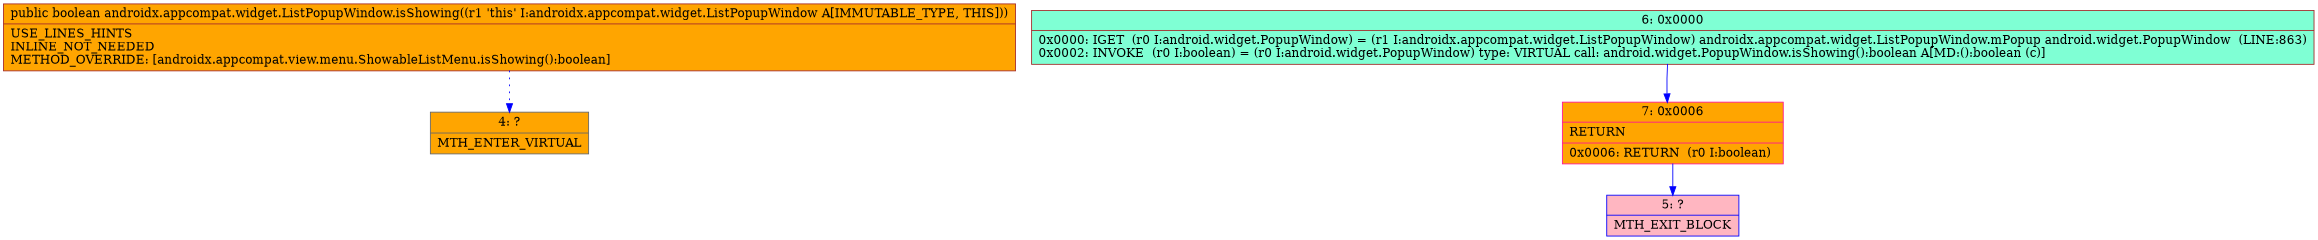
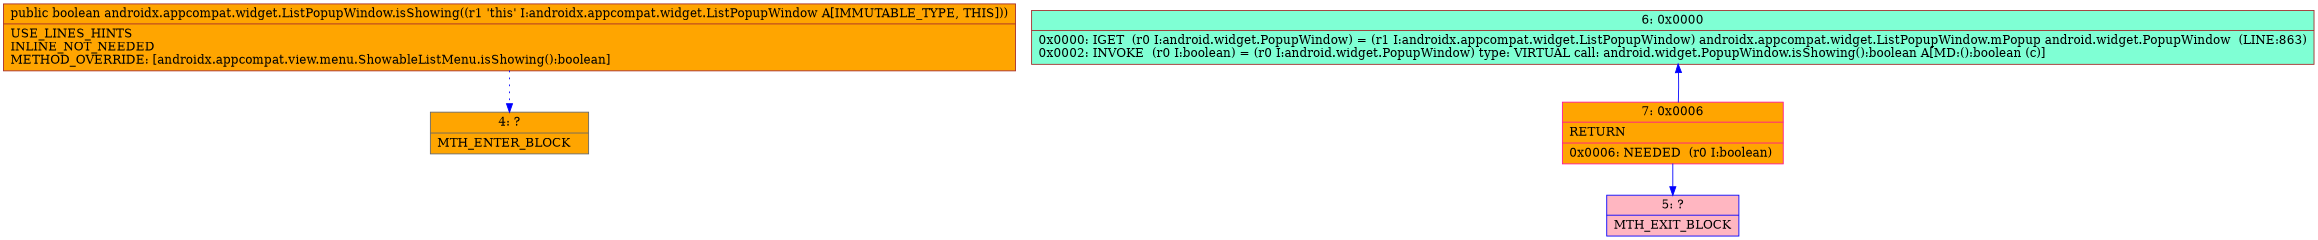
(1667, 79) -> (1679, 88)
(509, 143) -> (504, 143)
(1672, 153) -> (1673, 153)
